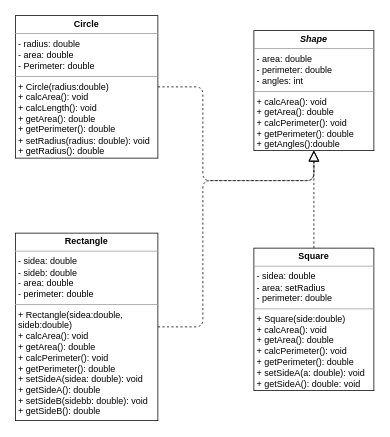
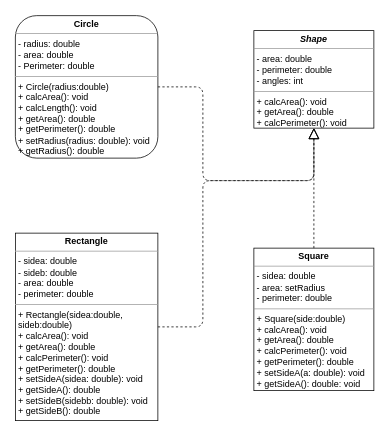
(87, 87) -> (87, 87)
(314, 90) -> (314, 79)
